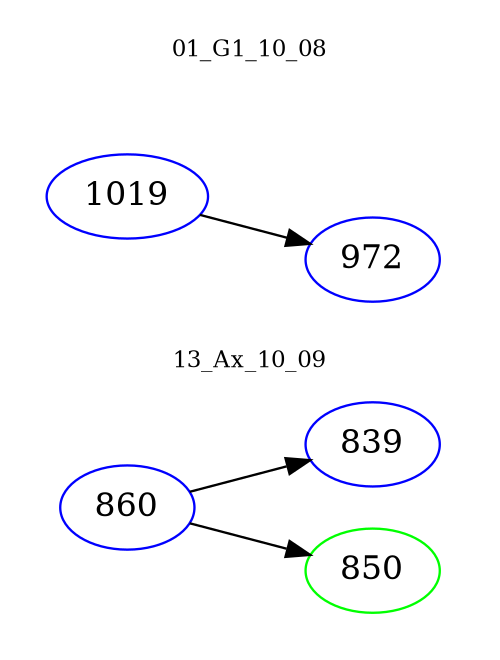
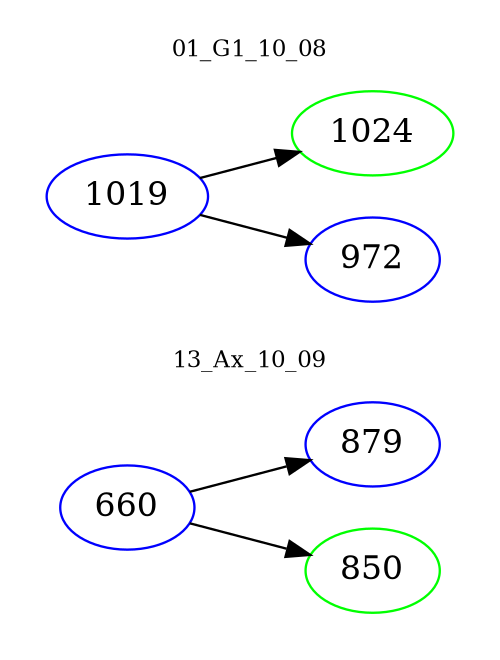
none -> (373, 133)
(373, 444) -> (373, 444)
(127, 508) -> (127, 508)
